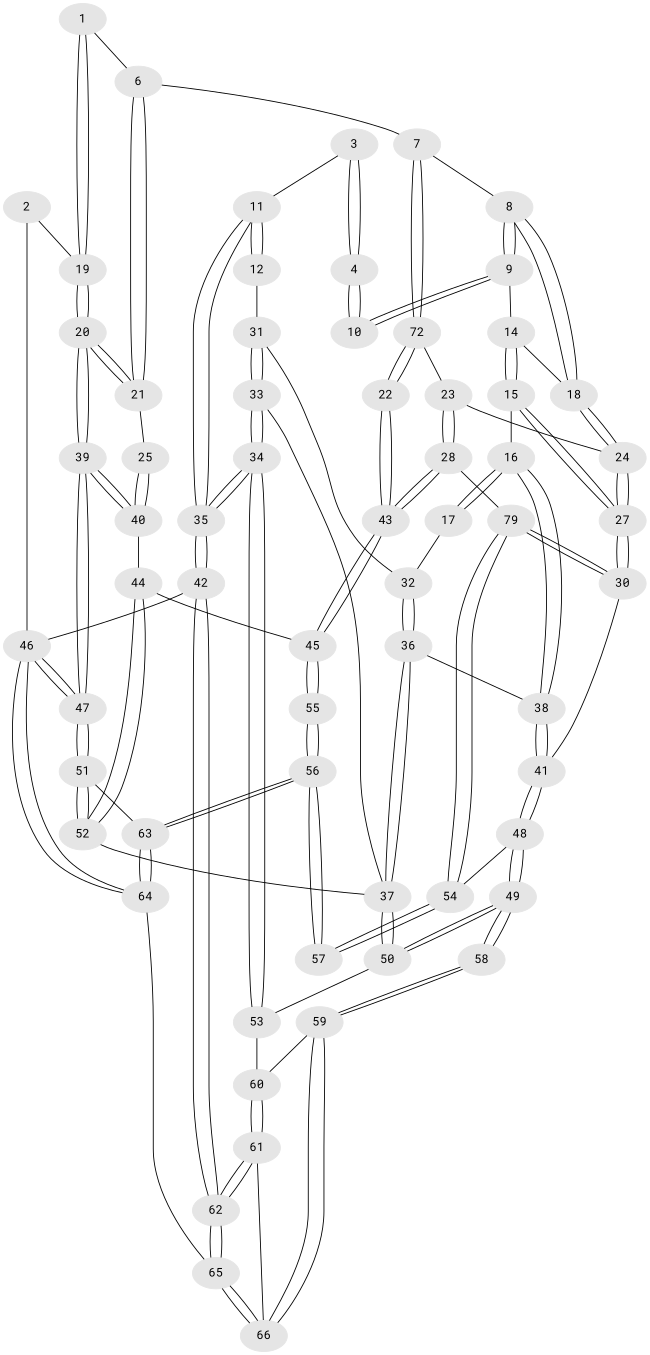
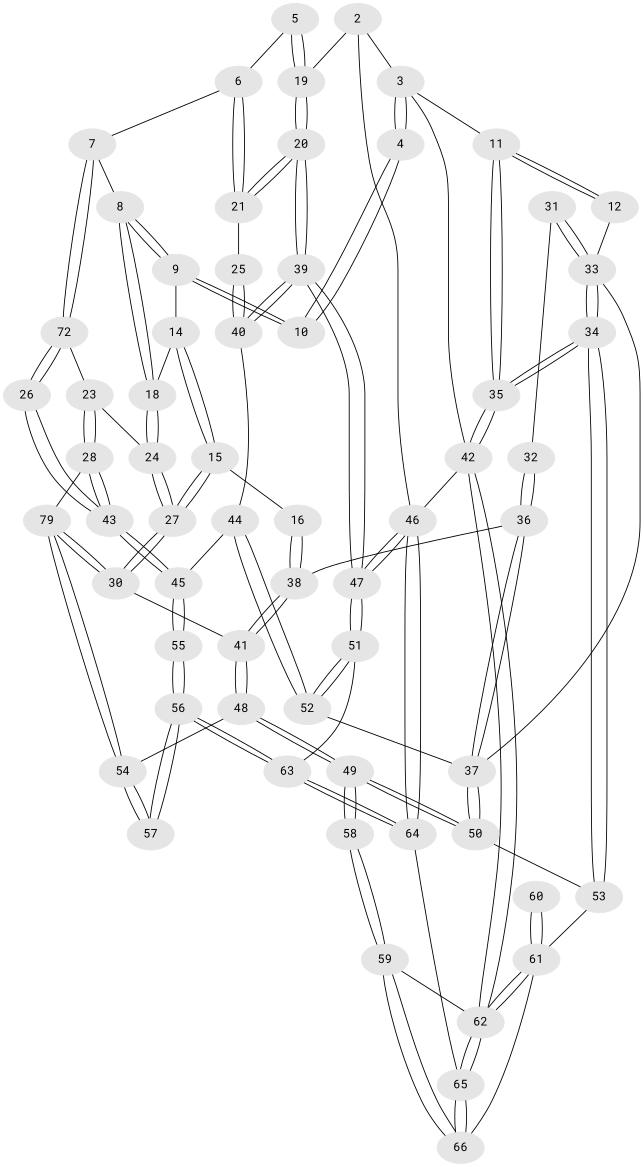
(83, 19) -> (295, 19)
none -> (379, 51)
none -> (448, 266)
(257, 301) -> (604, 238)
(386, 395) -> (27, 395)
(448, 521) -> none
(257, 1054) -> (568, 928)
(288, 1054) -> (433, 991)
